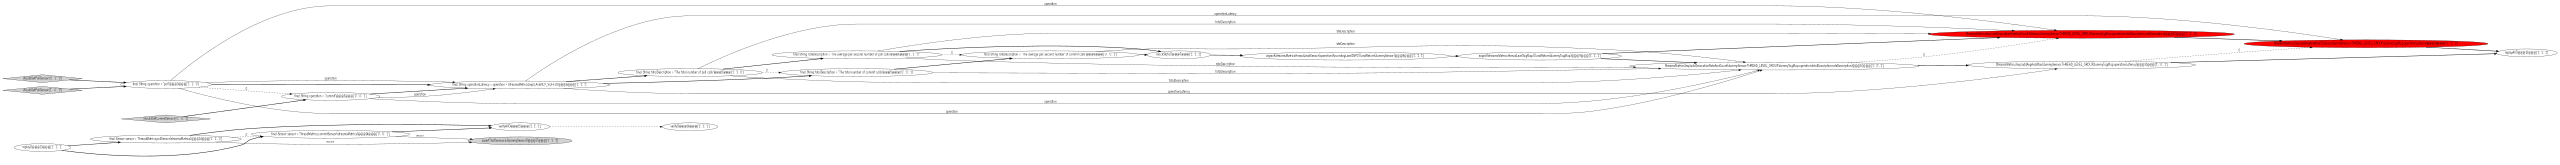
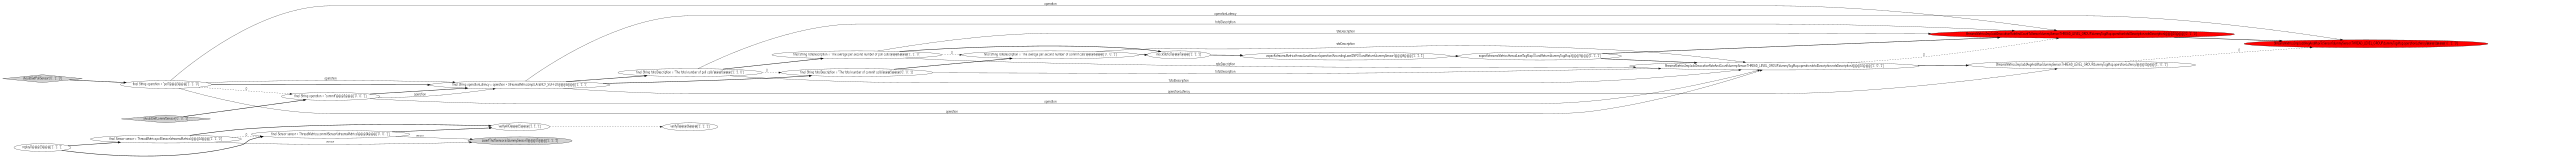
(2527, 53) -> none
(42, 90) -> none
